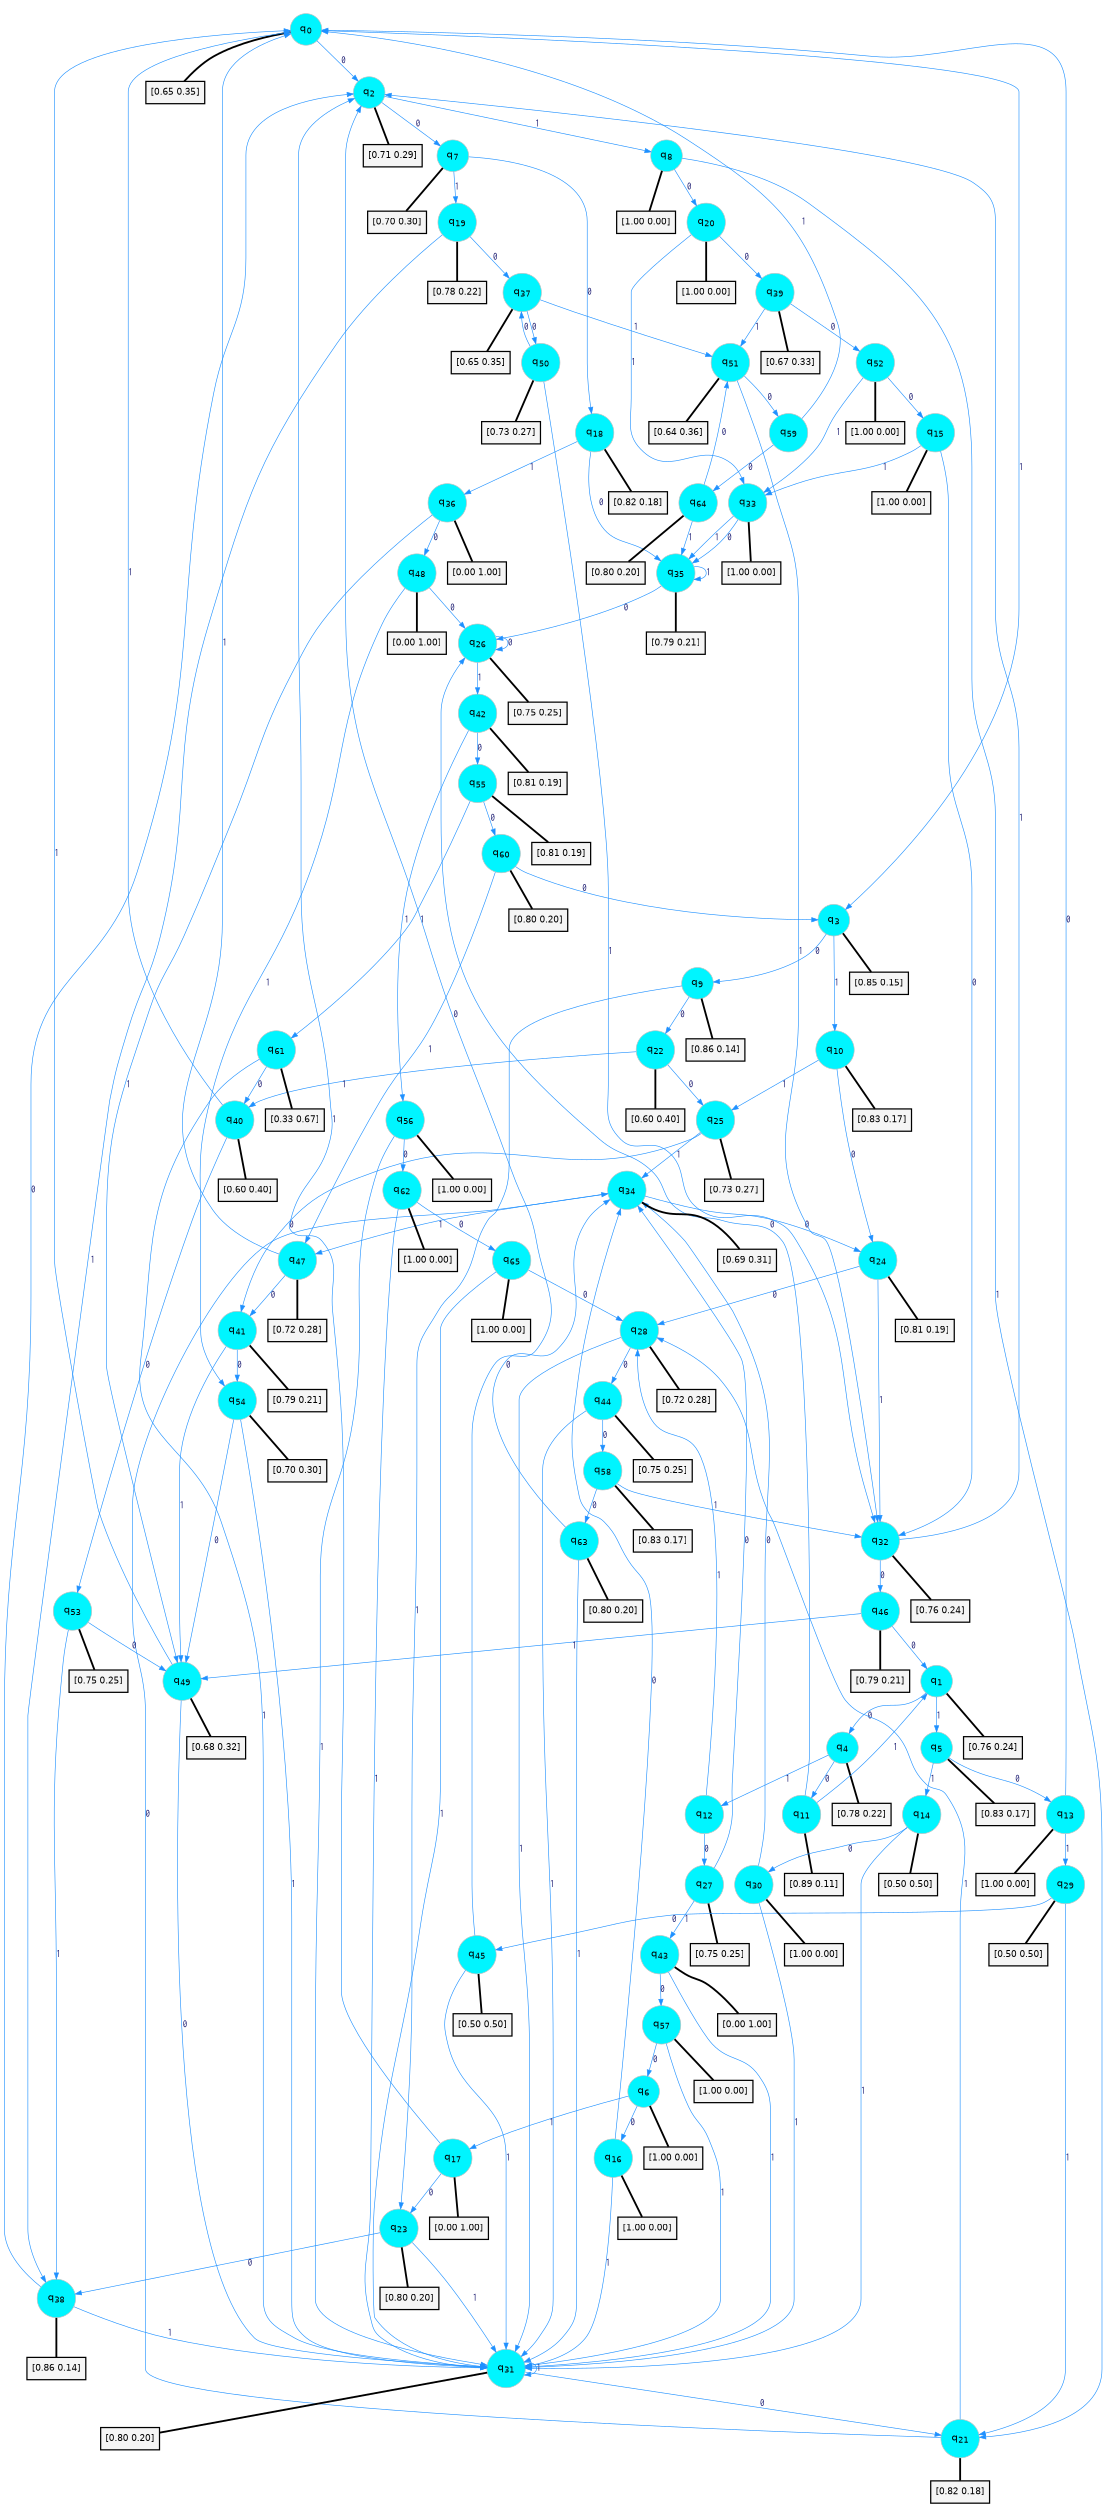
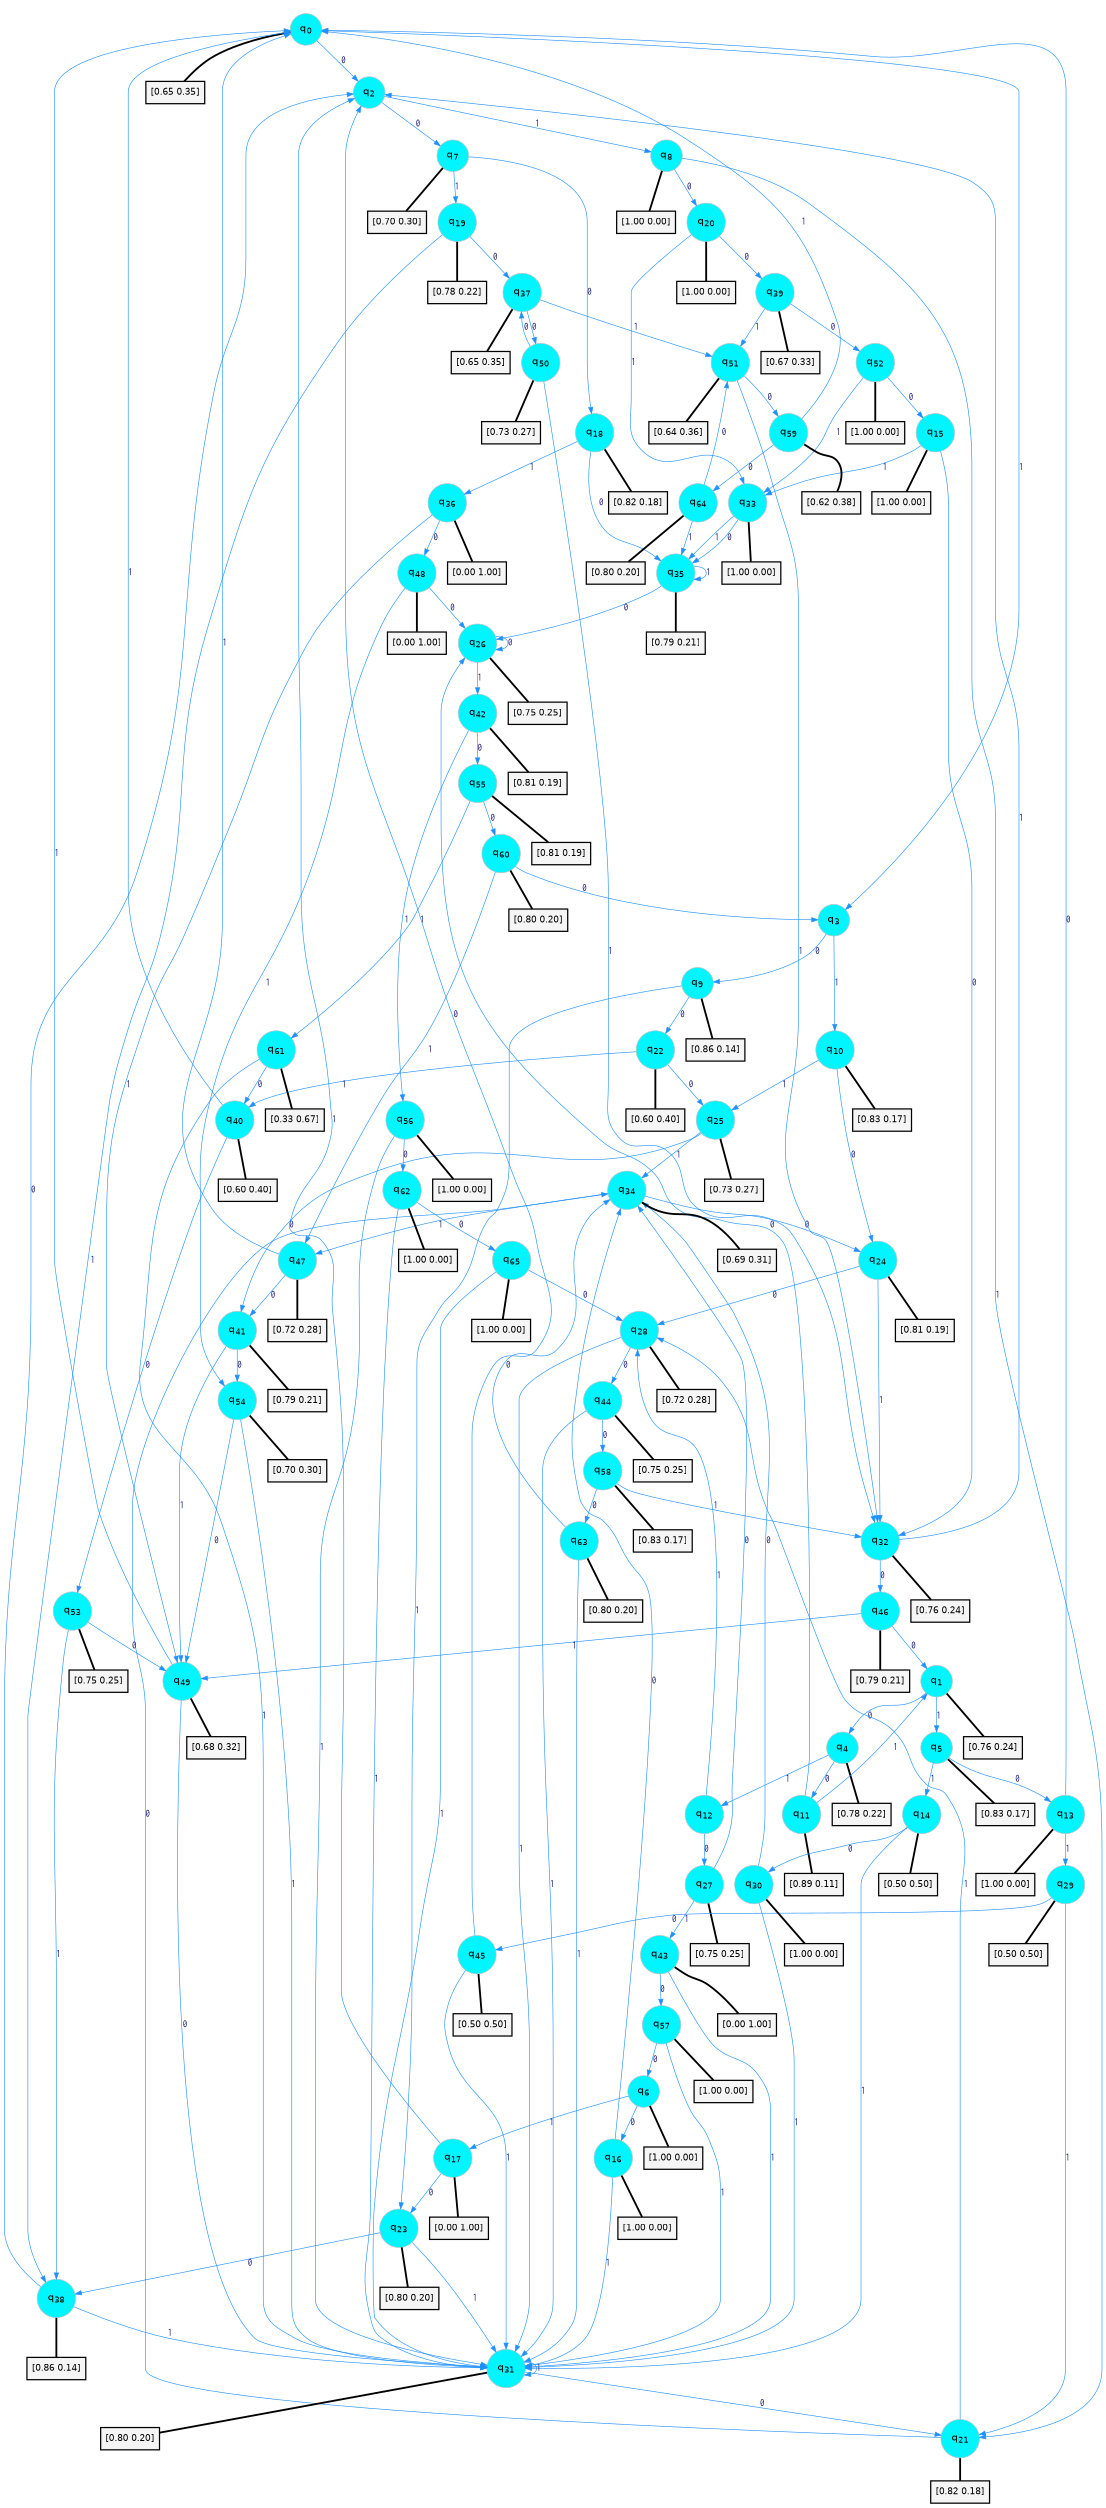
(393, 156) -> none
none -> (831, 503)
(879, 983) -> none
